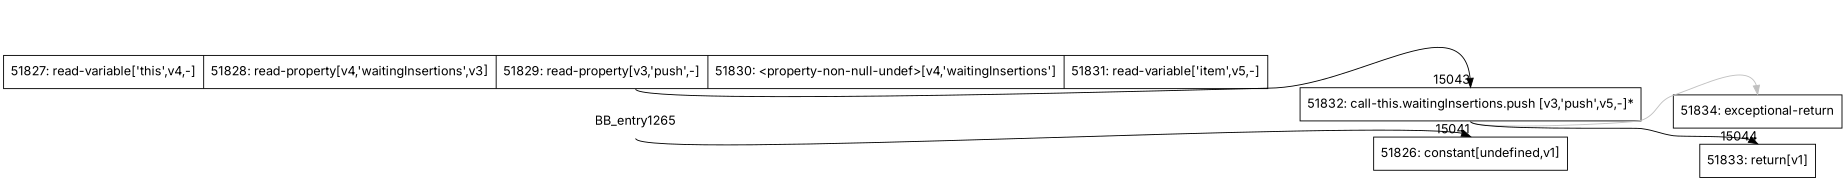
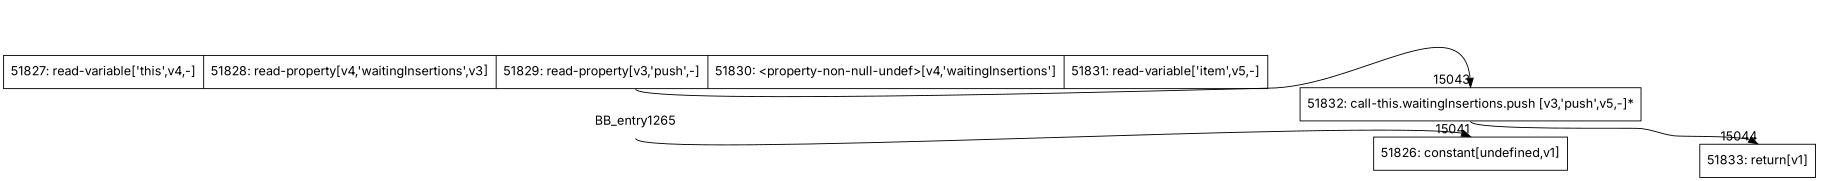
(1758, 111) -> none
